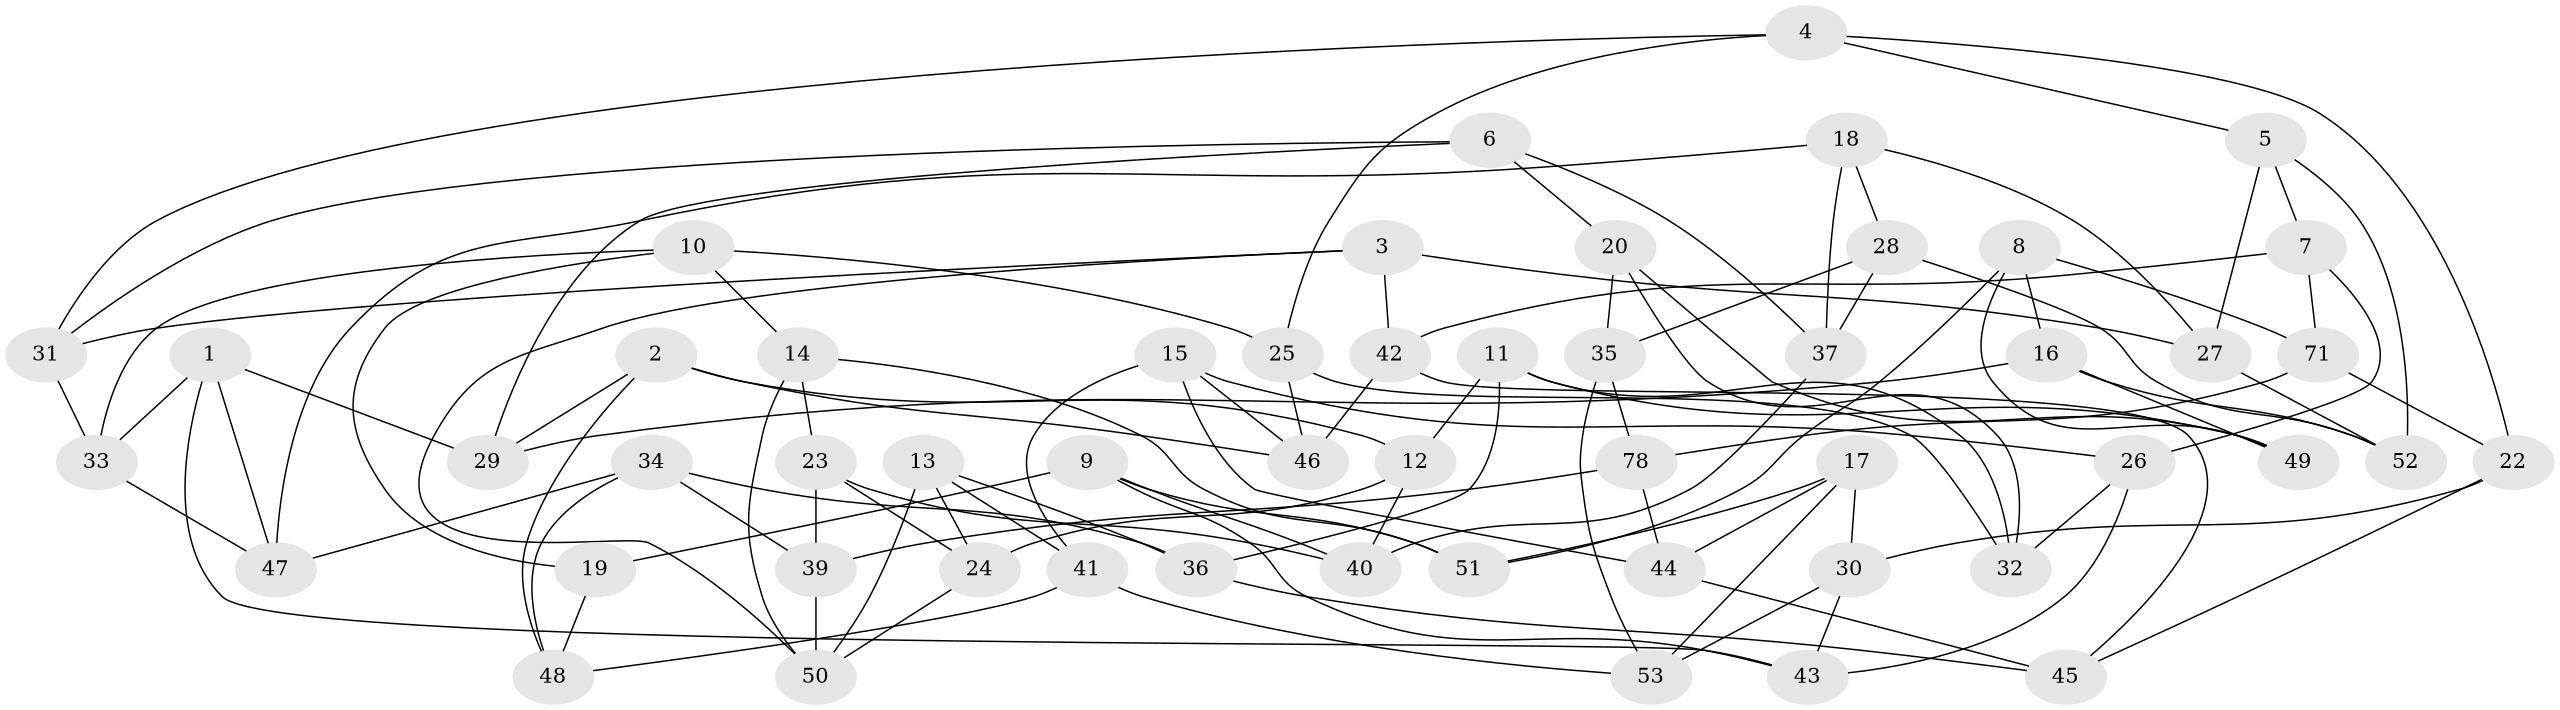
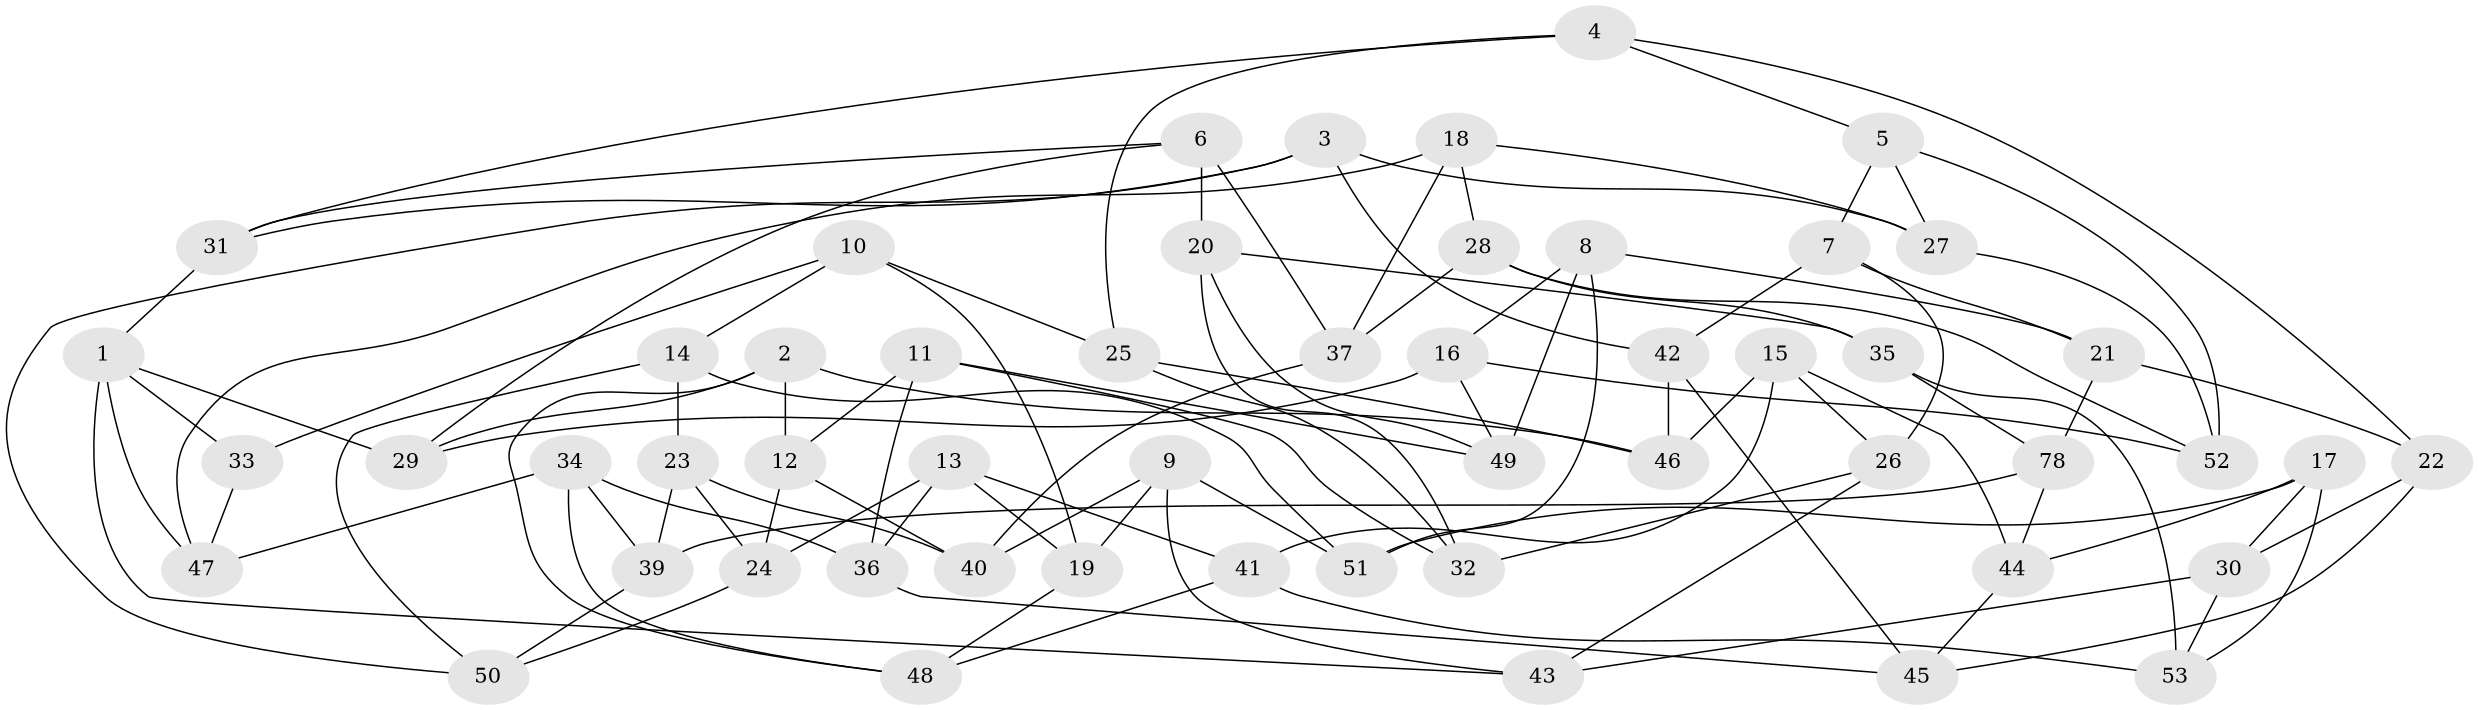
(2318, 355) -> (2104, 355)
(71, 408) -> (152, 309)
(881, 574) -> (1026, 524)
